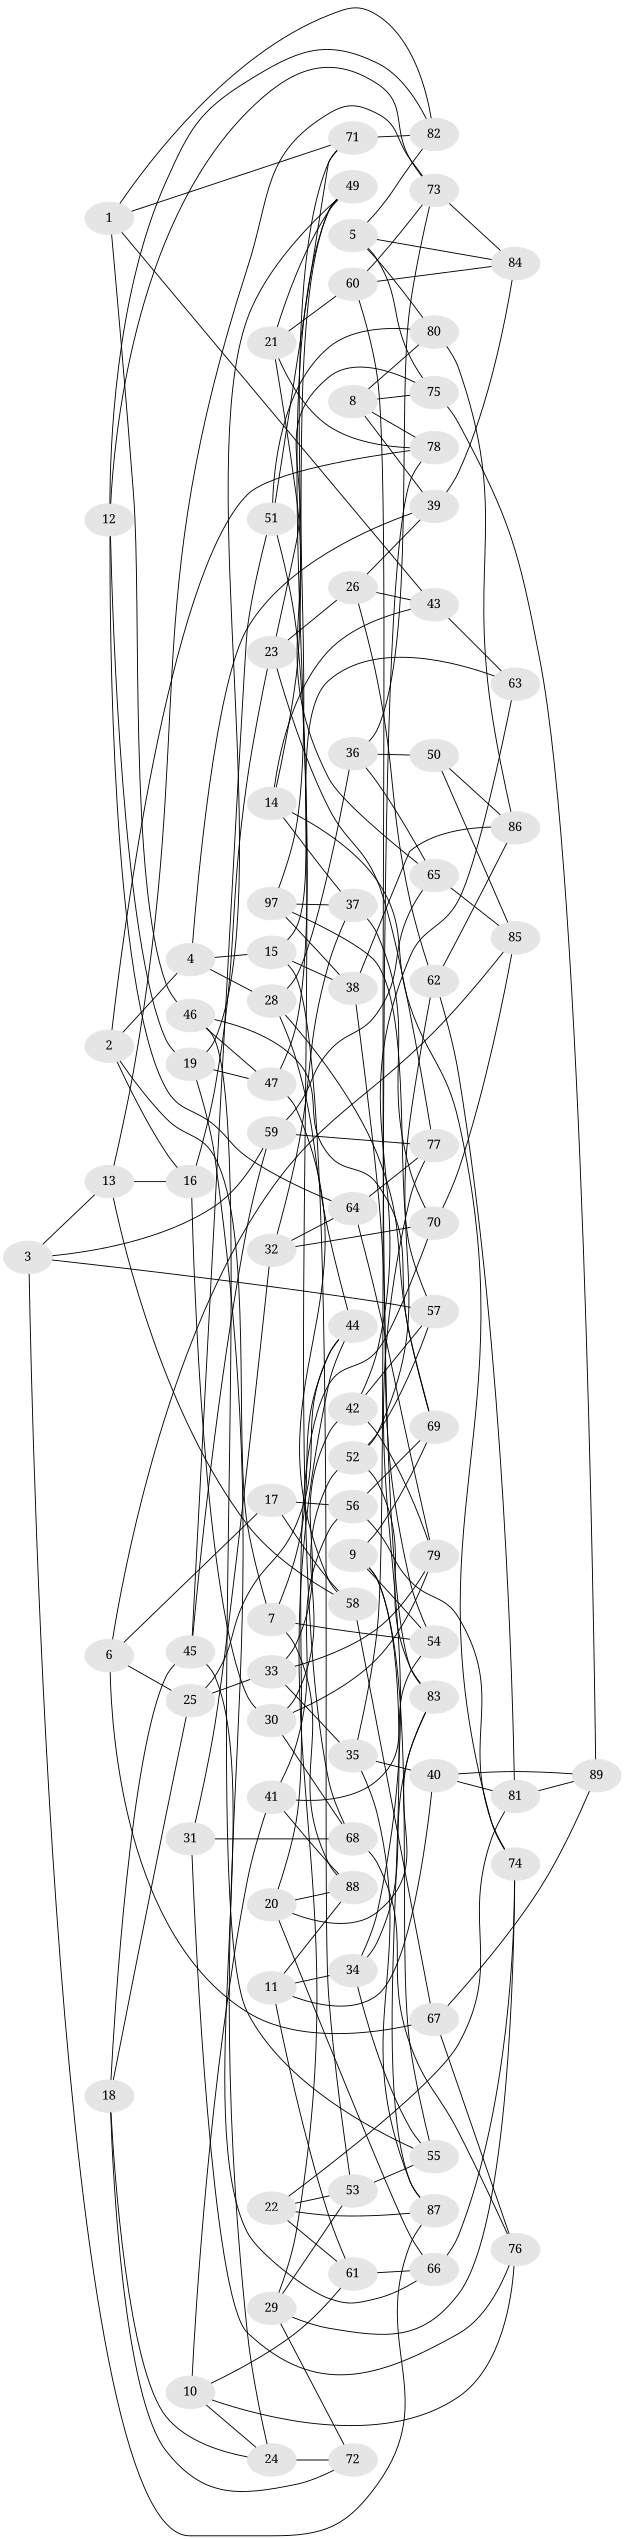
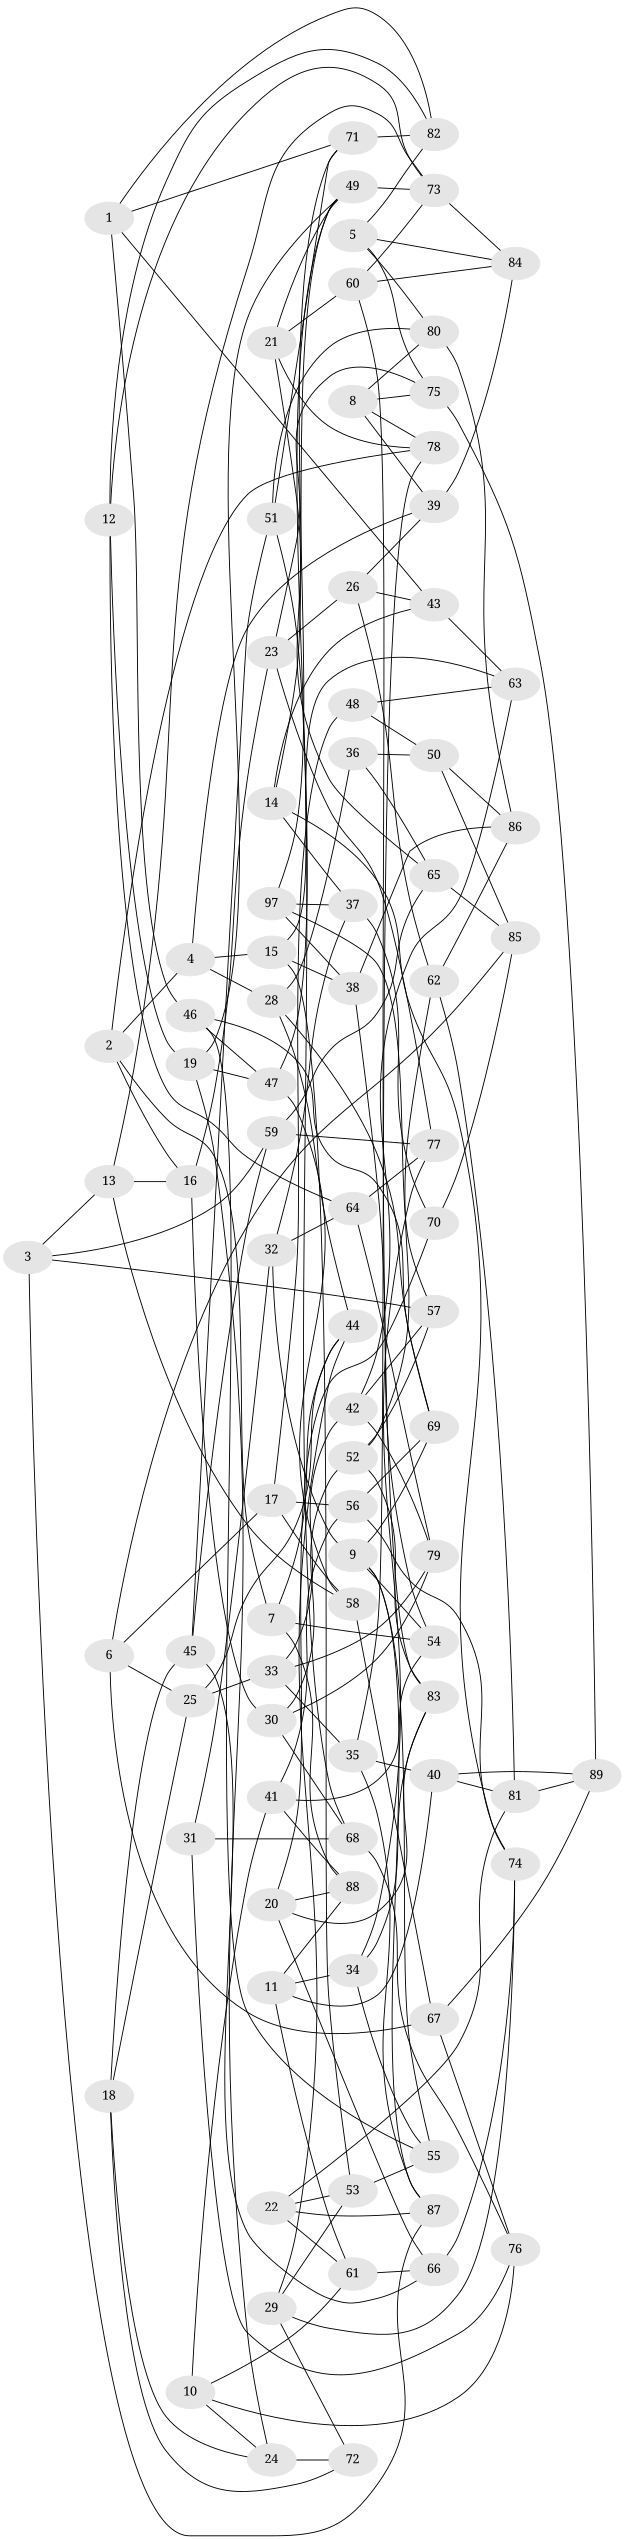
(405, 421) -> (387, 188)
none -> (353, 705)
(353, 1237) -> (290, 1416)
